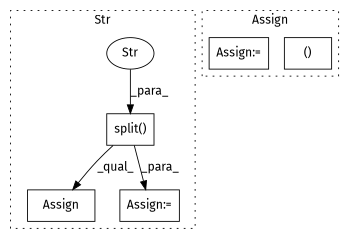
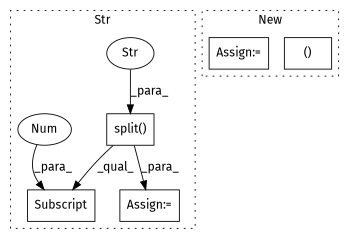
(270, 21) -> (270, 21)
none -> (45, 130)
(61, 206) -> (61, 206)
